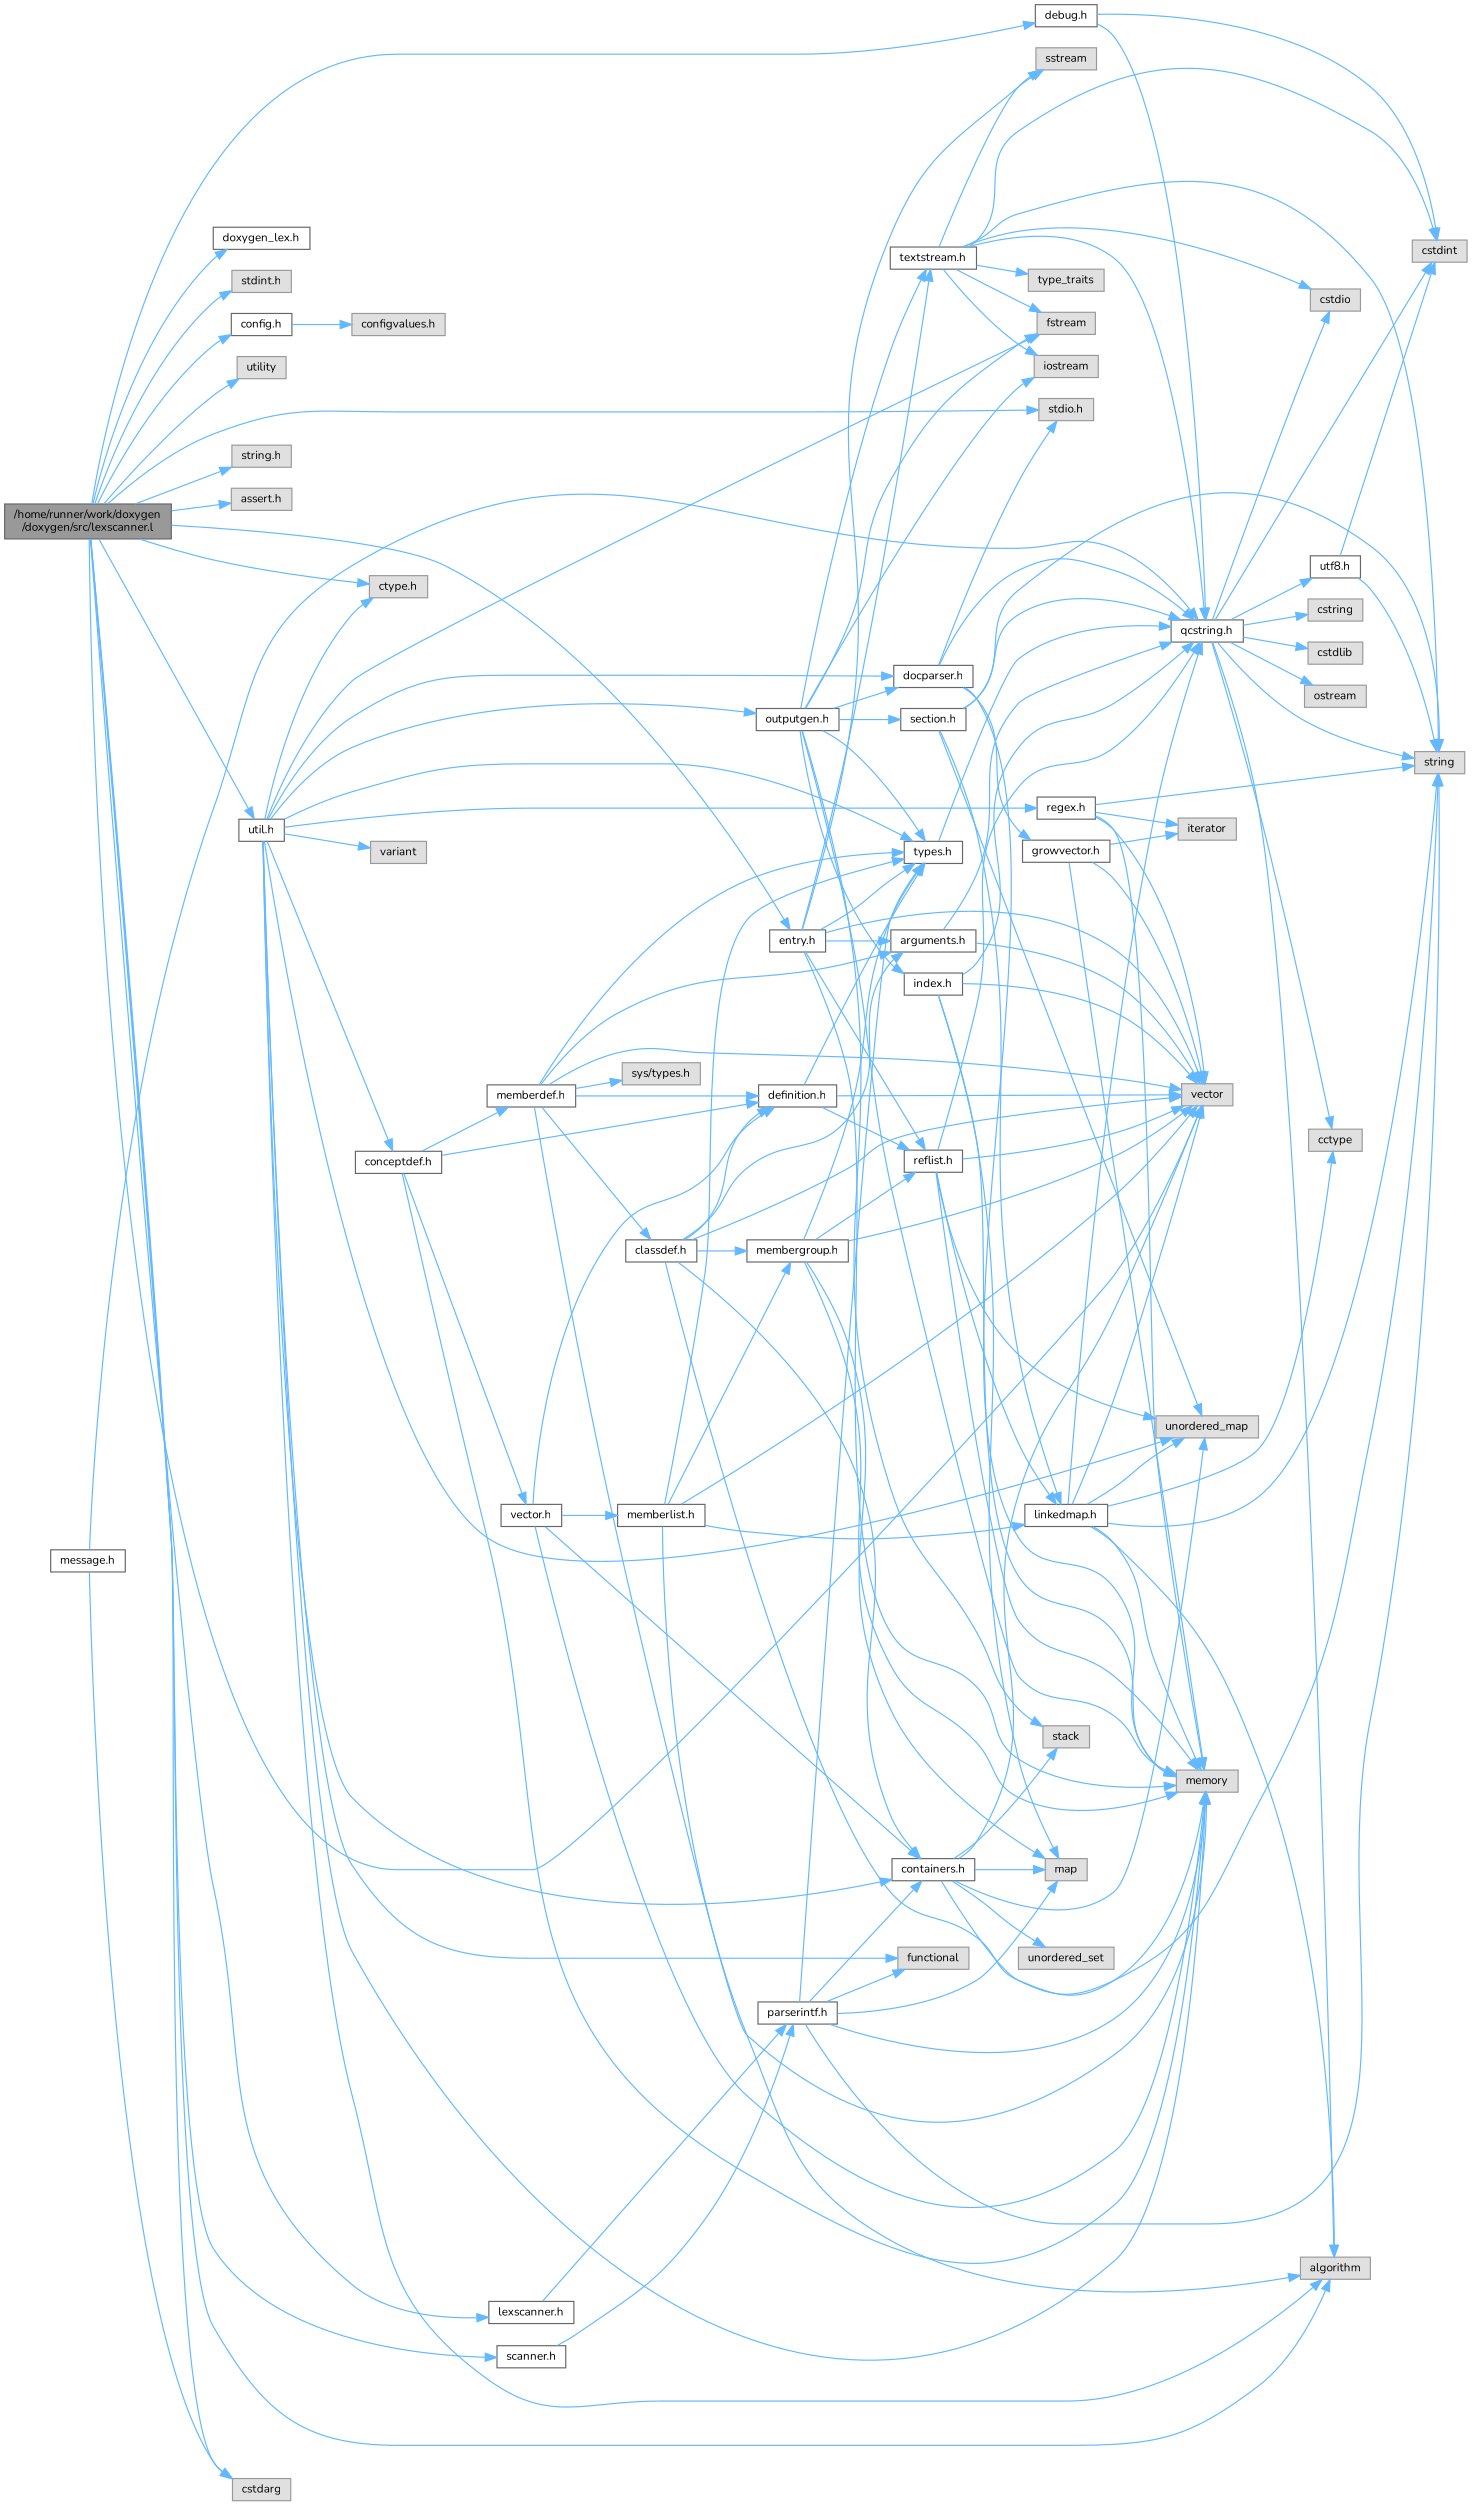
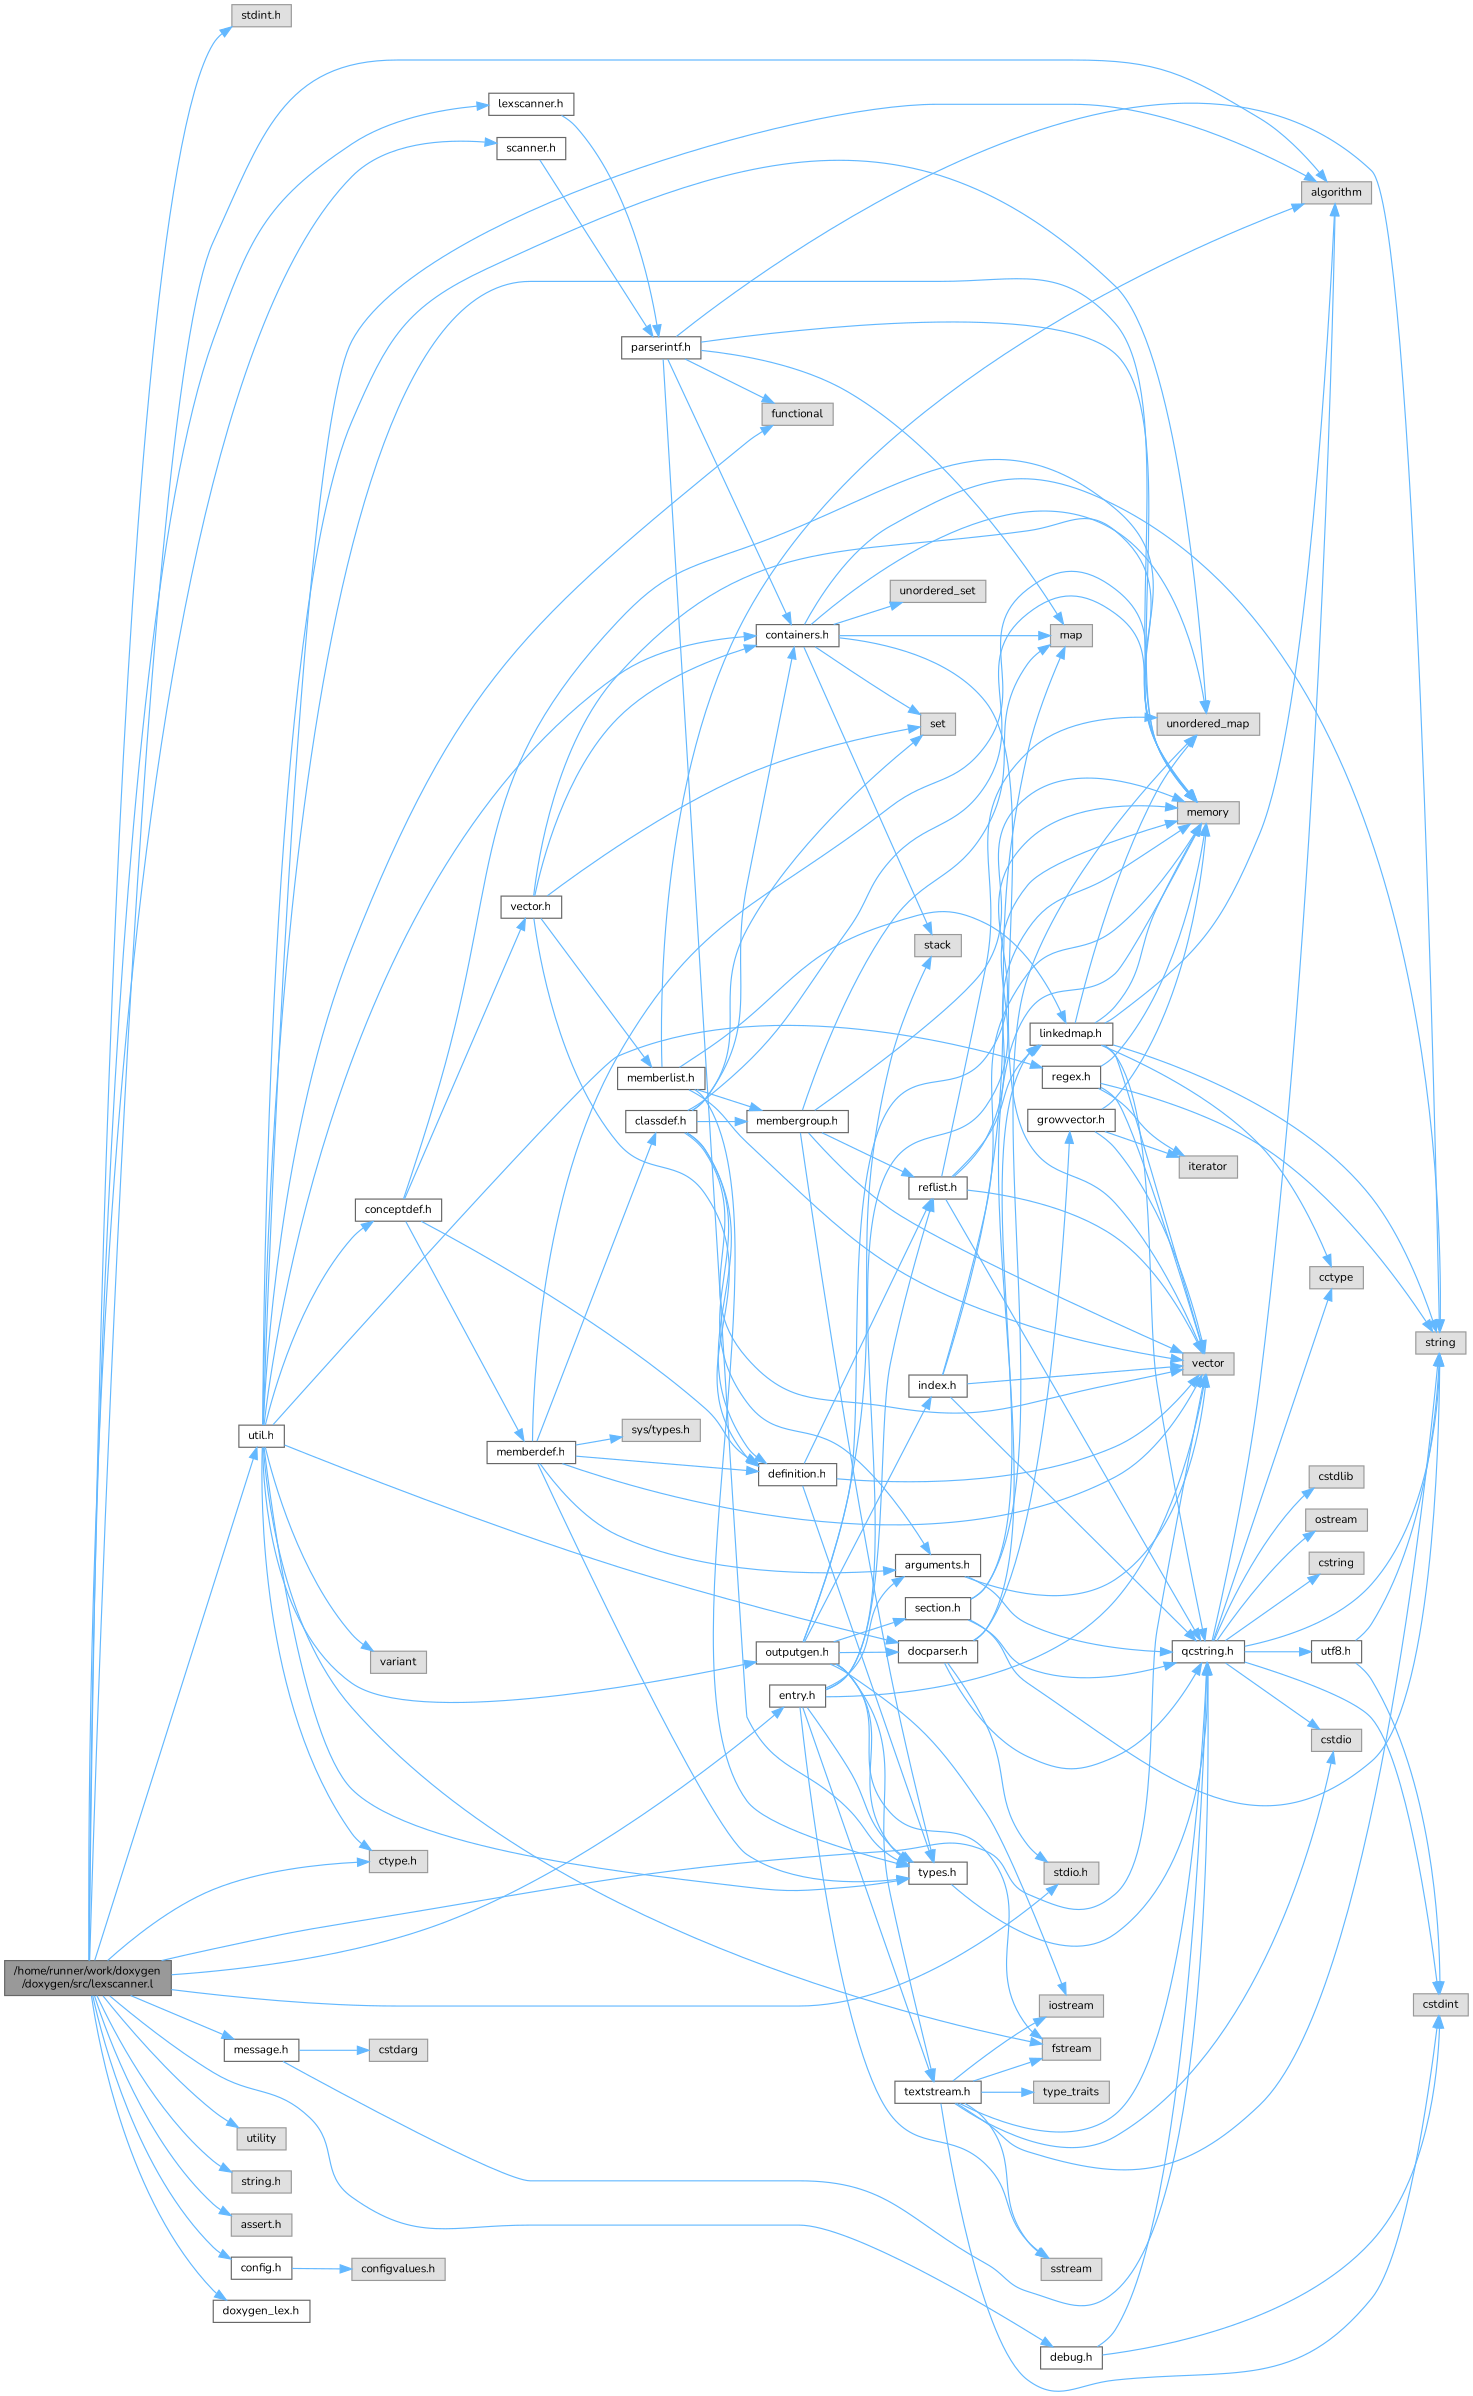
none -> (938, 724)
(169, 1507) -> (177, 2015)
